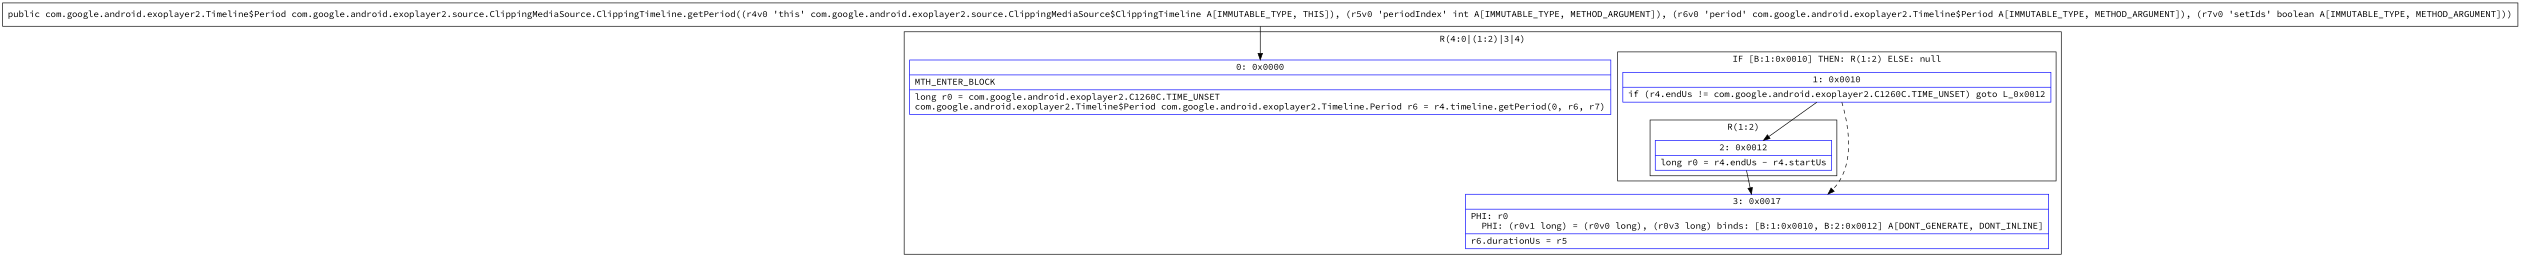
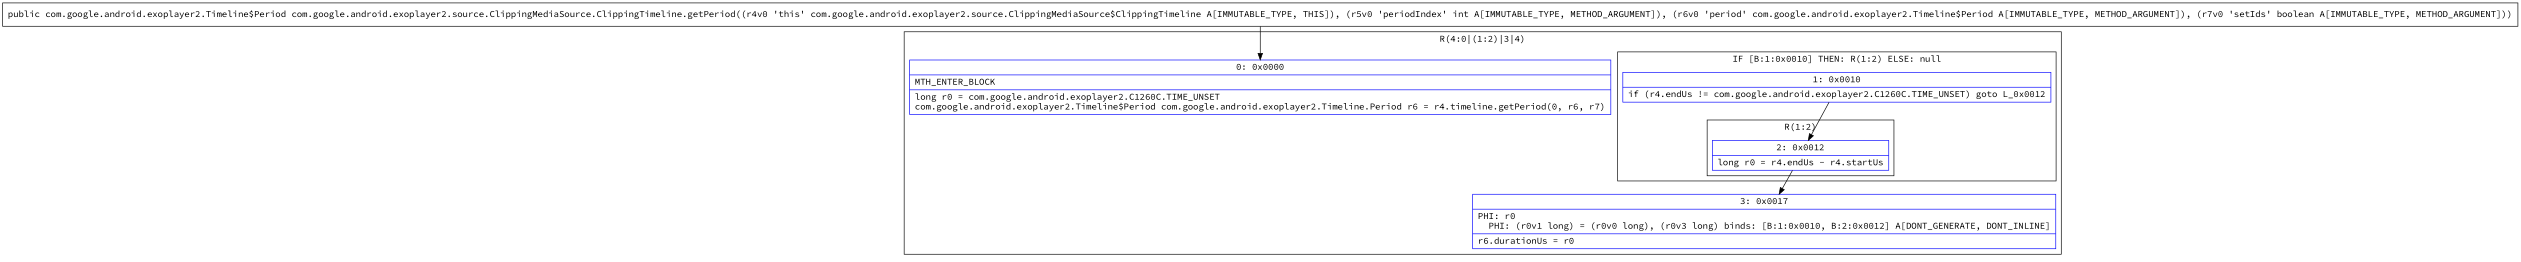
(1848, 148) -> none
(1519, 241) -> (1526, 241)
